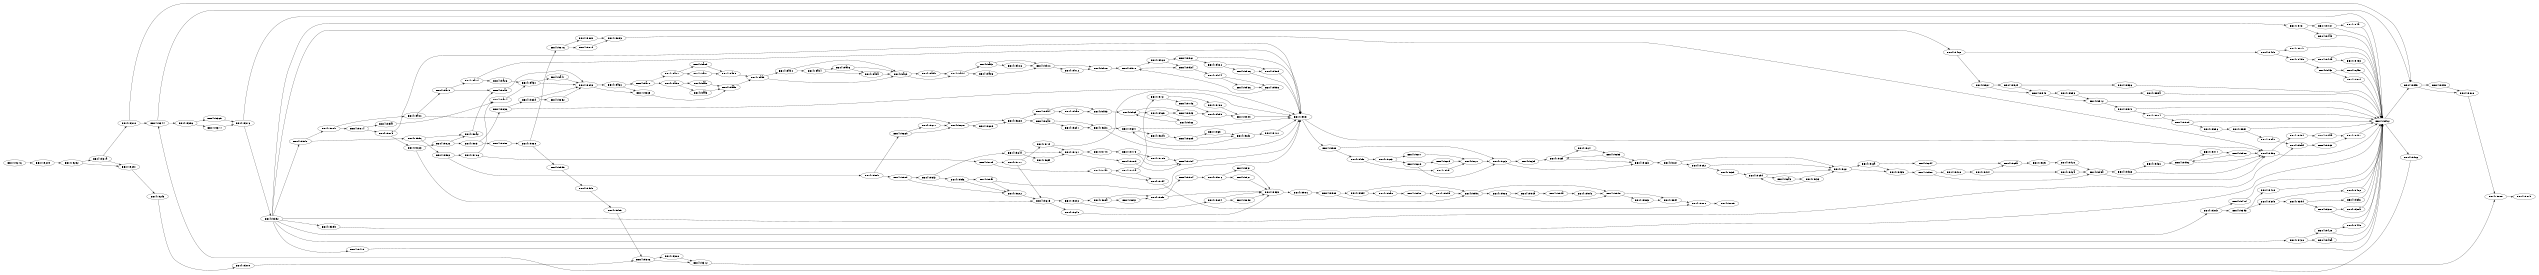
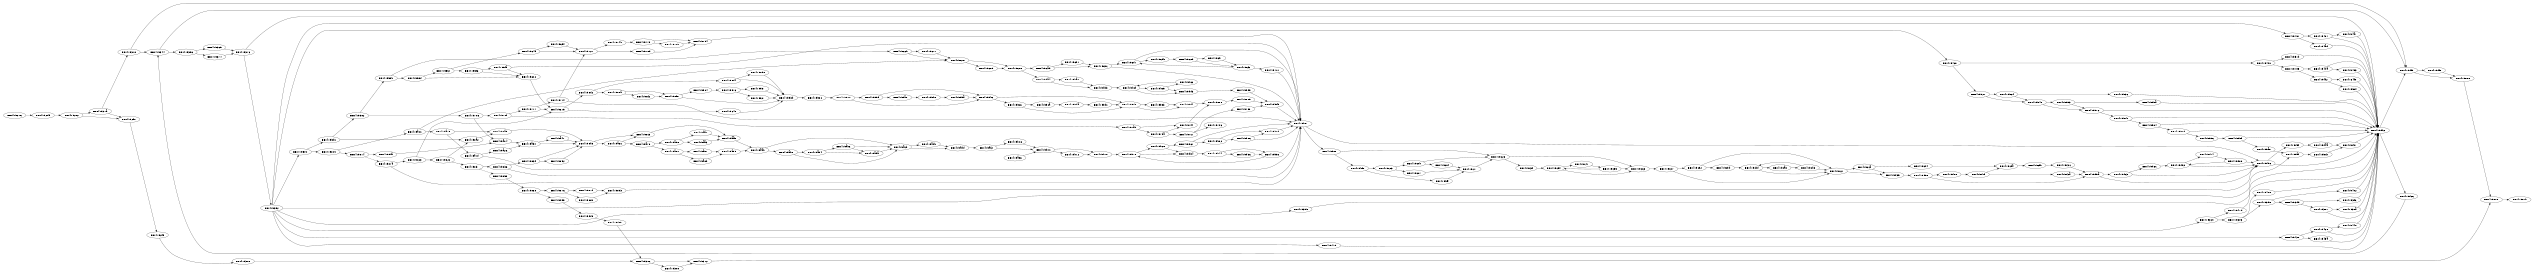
(971, 74) -> none
none -> (1257, 102)
(1200, 109) -> none
